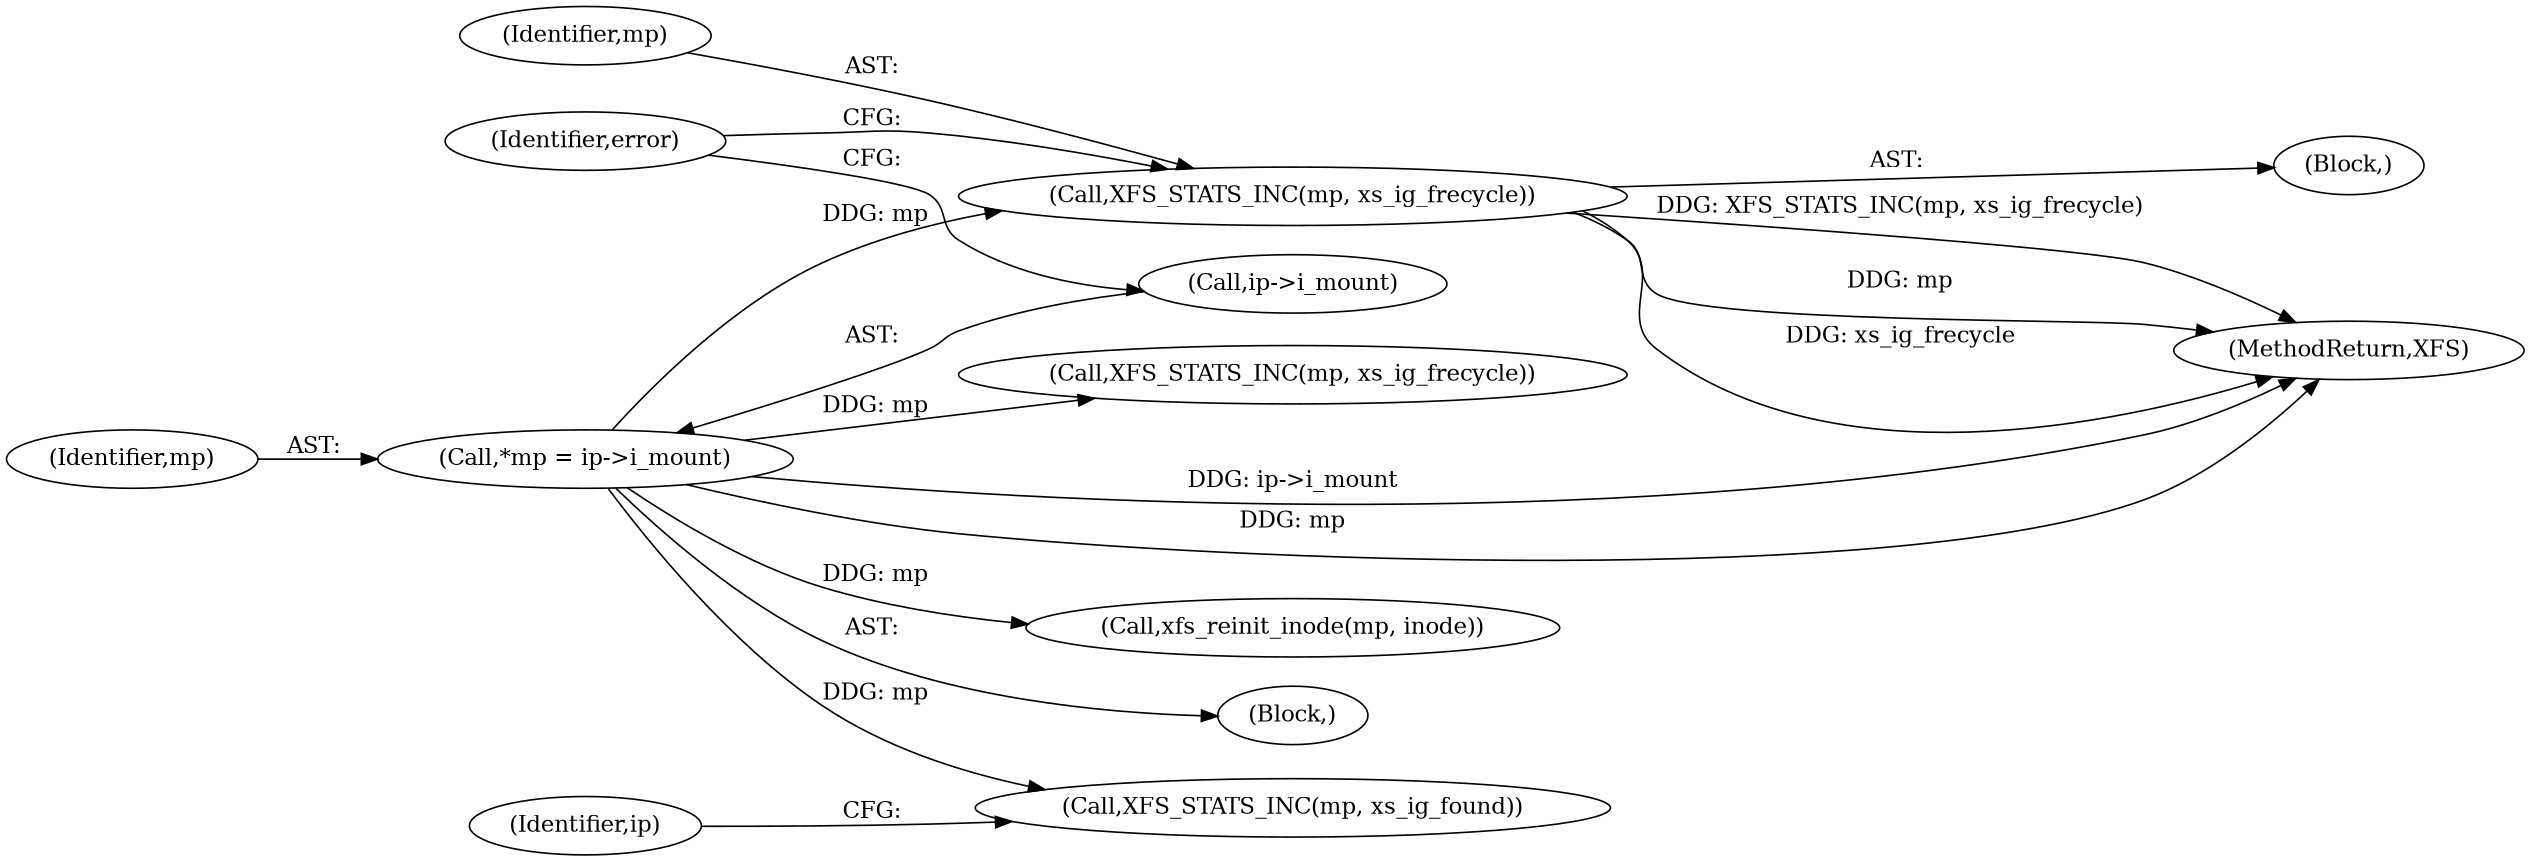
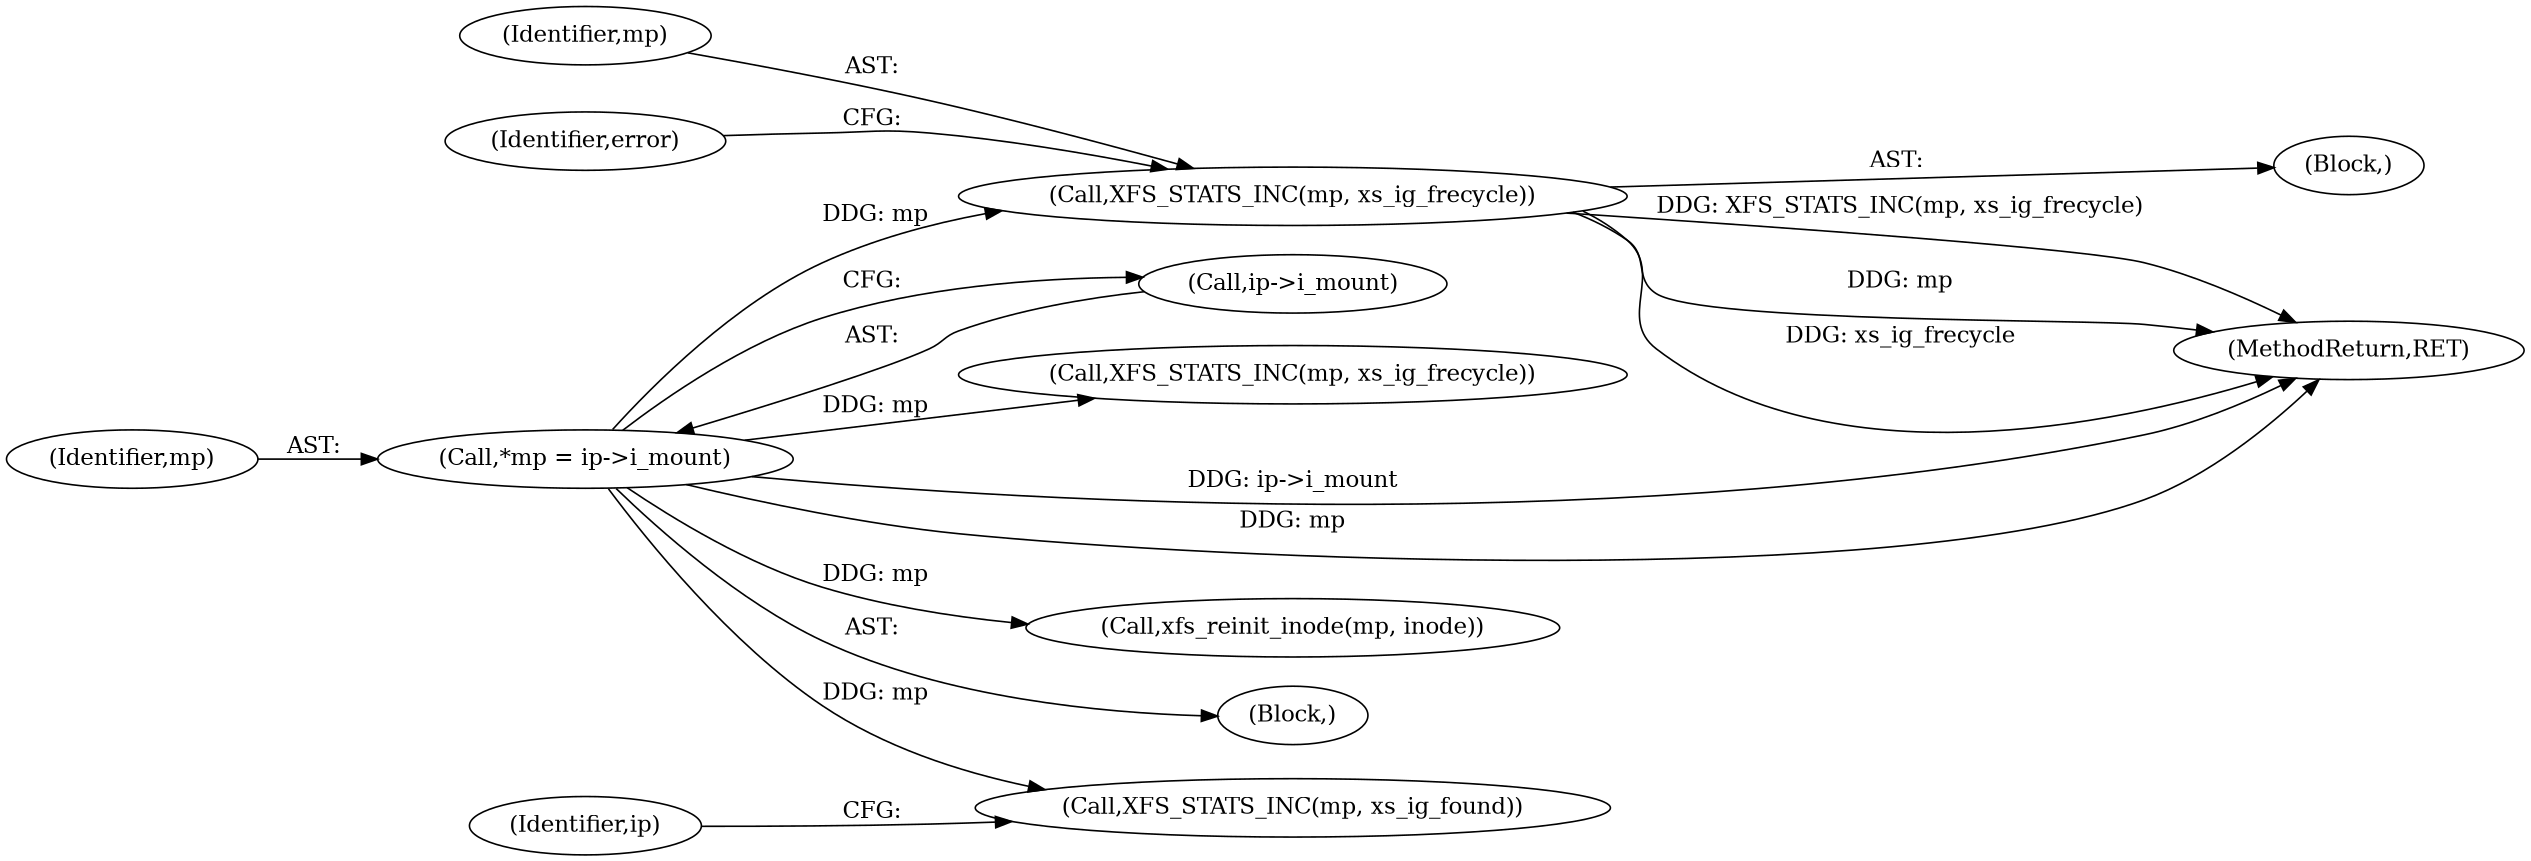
(932, 197) -> (860, 307)
(2349, 350) -> (2349, 350)
